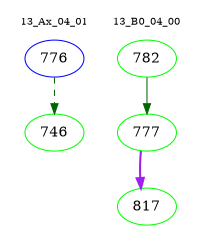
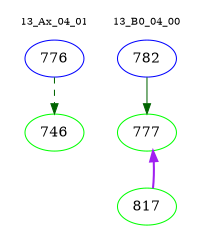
(147, 59) -> (147, 59)
(140, 164) -> (154, 175)
